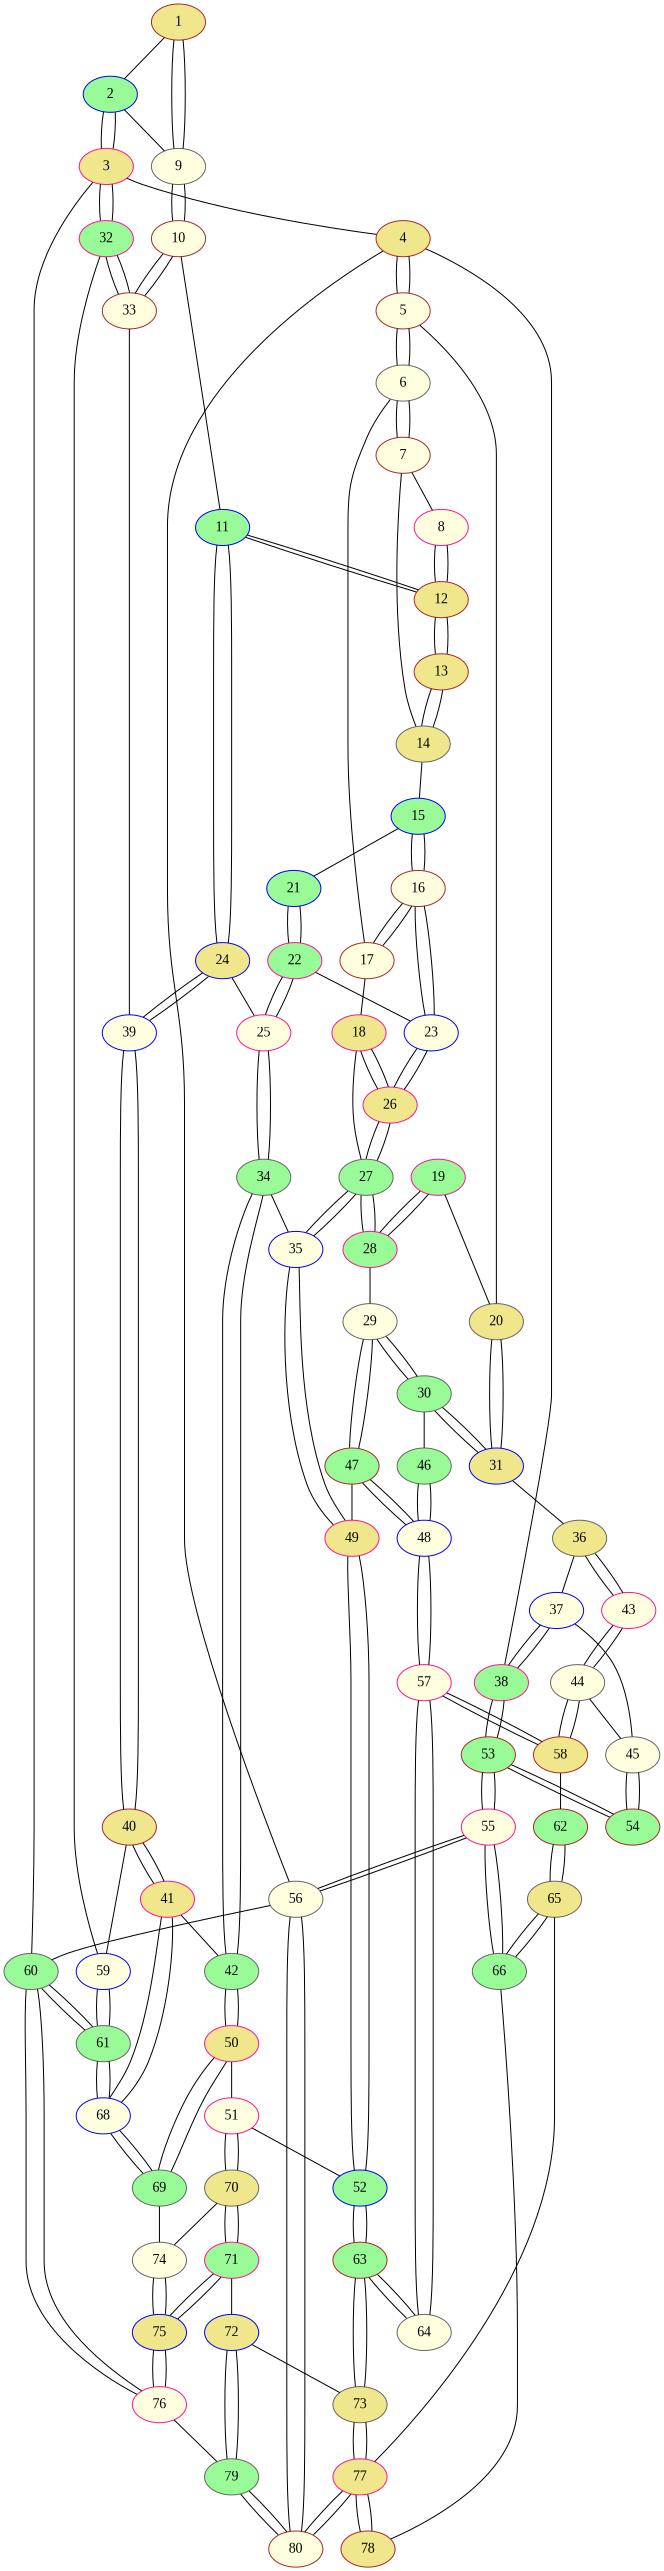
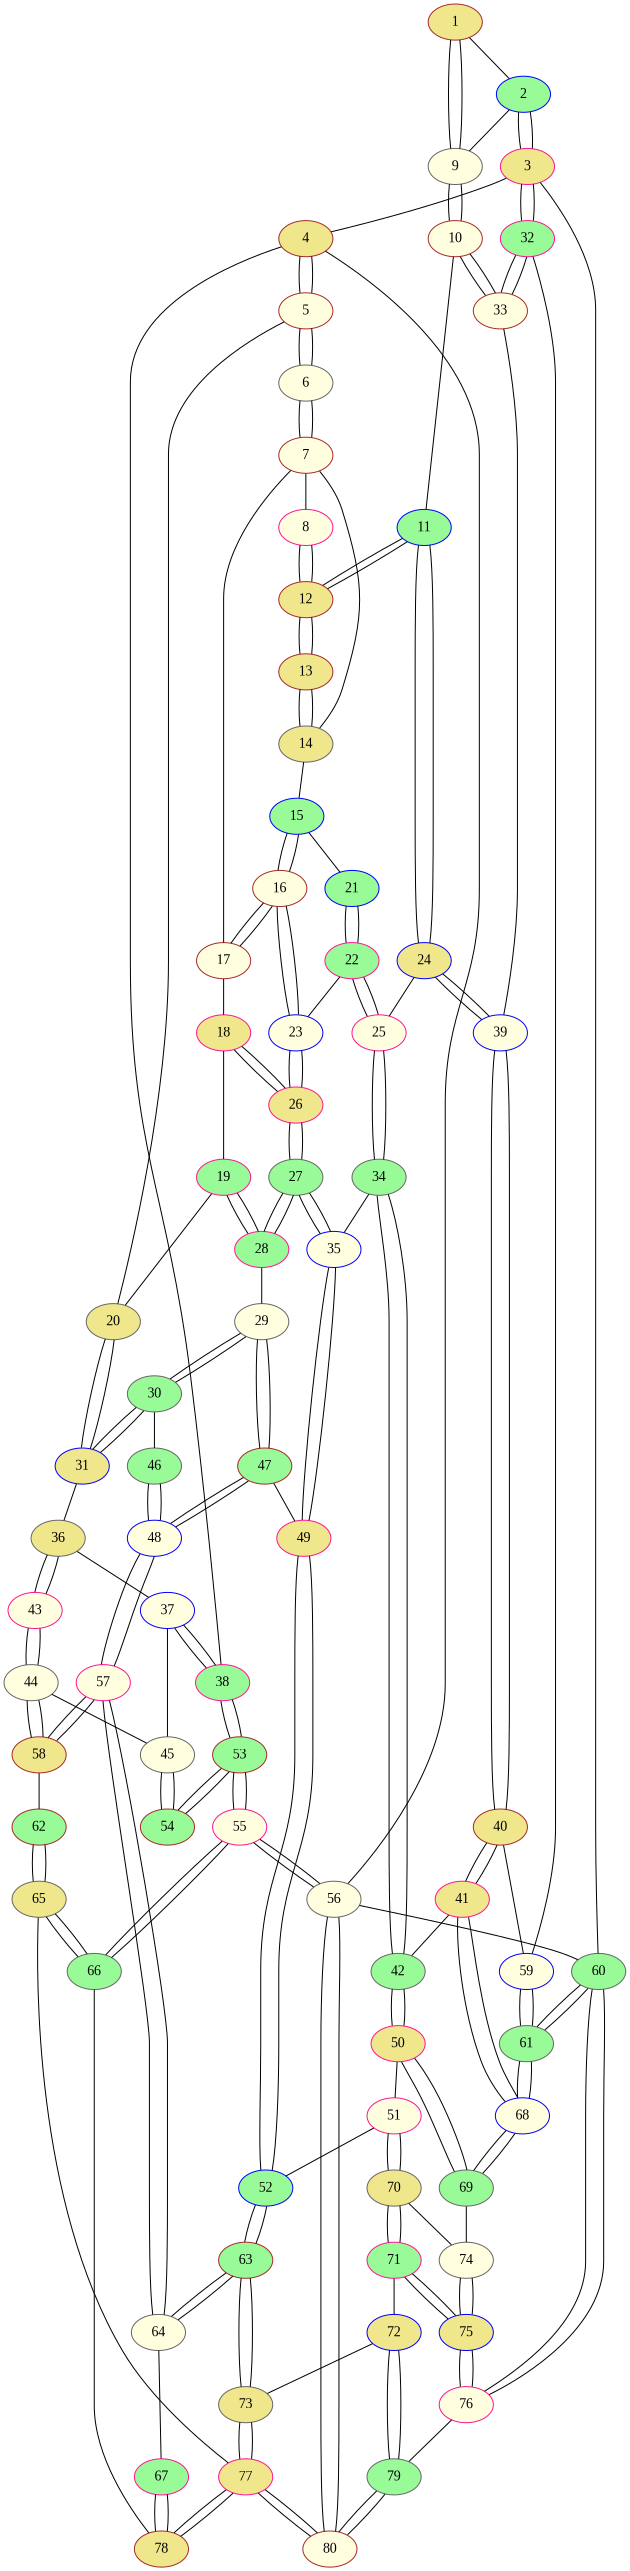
(348, 666) -> (224, 697)
(353, 1105) -> (224, 1105)
none -> (161, 2477)
